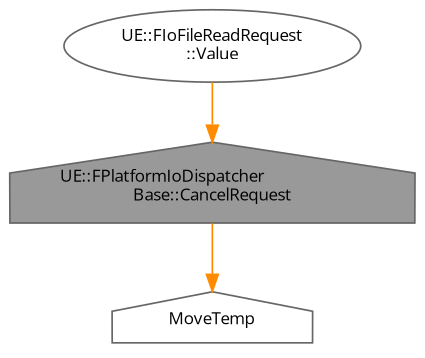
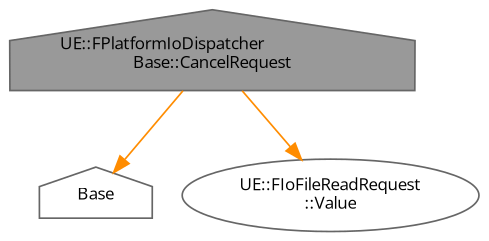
(212, 104) -> (266, 119)
(212, 320) -> (96, 195)
